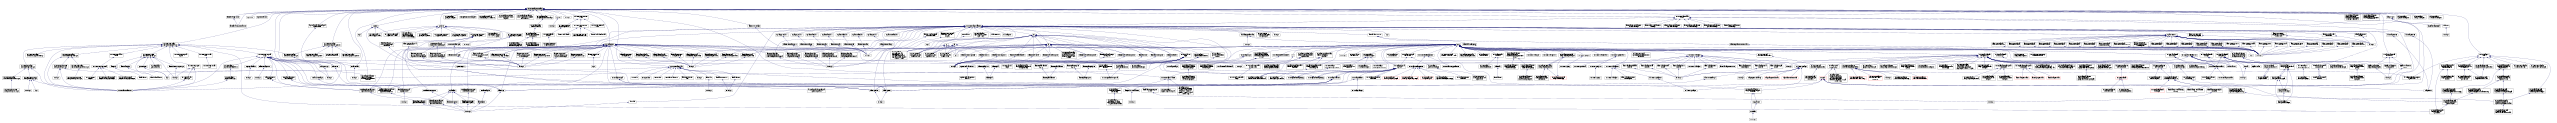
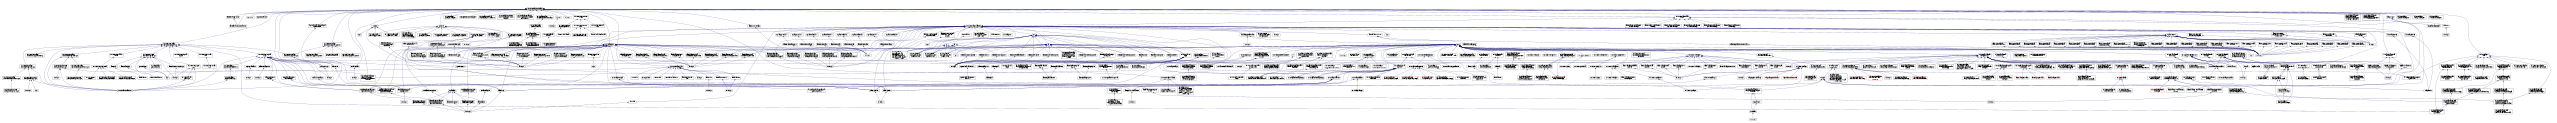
(1105, 67) -> (1105, 67)
none -> (1472, 67)
